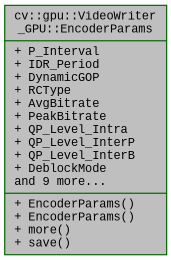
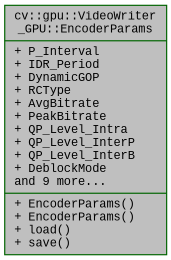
(43, 230) -> (43, 230)
